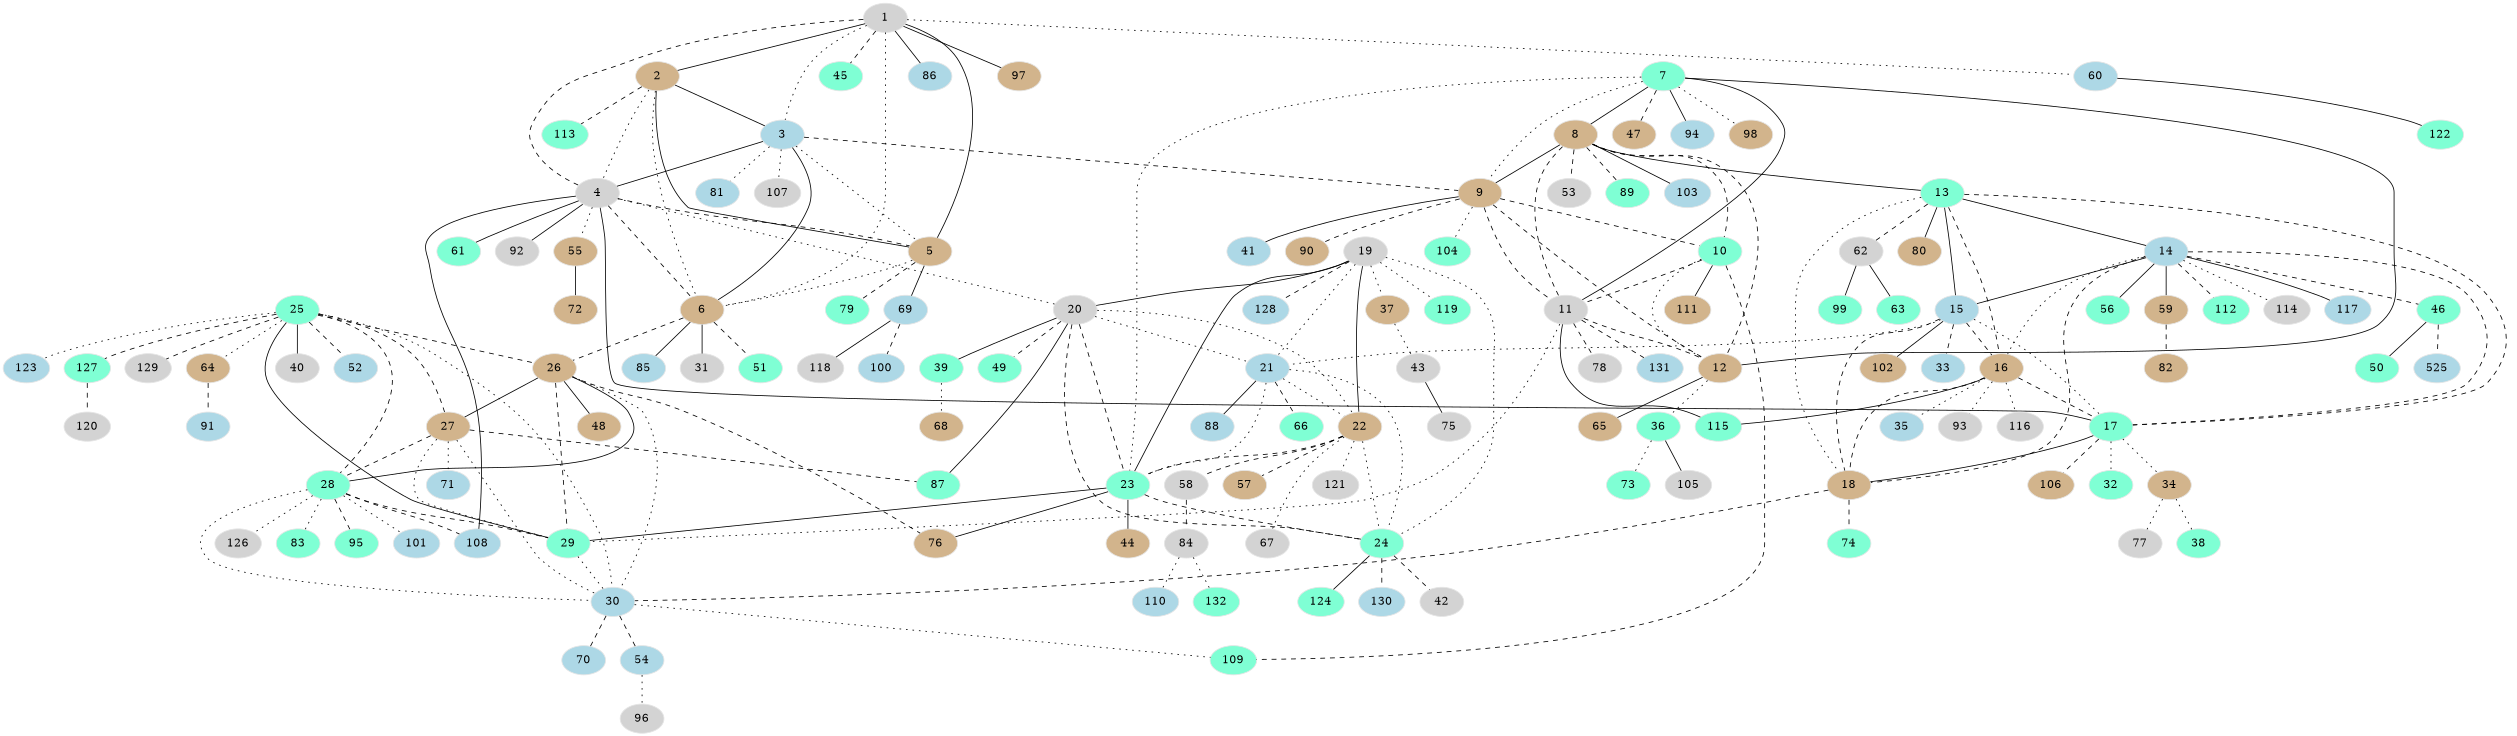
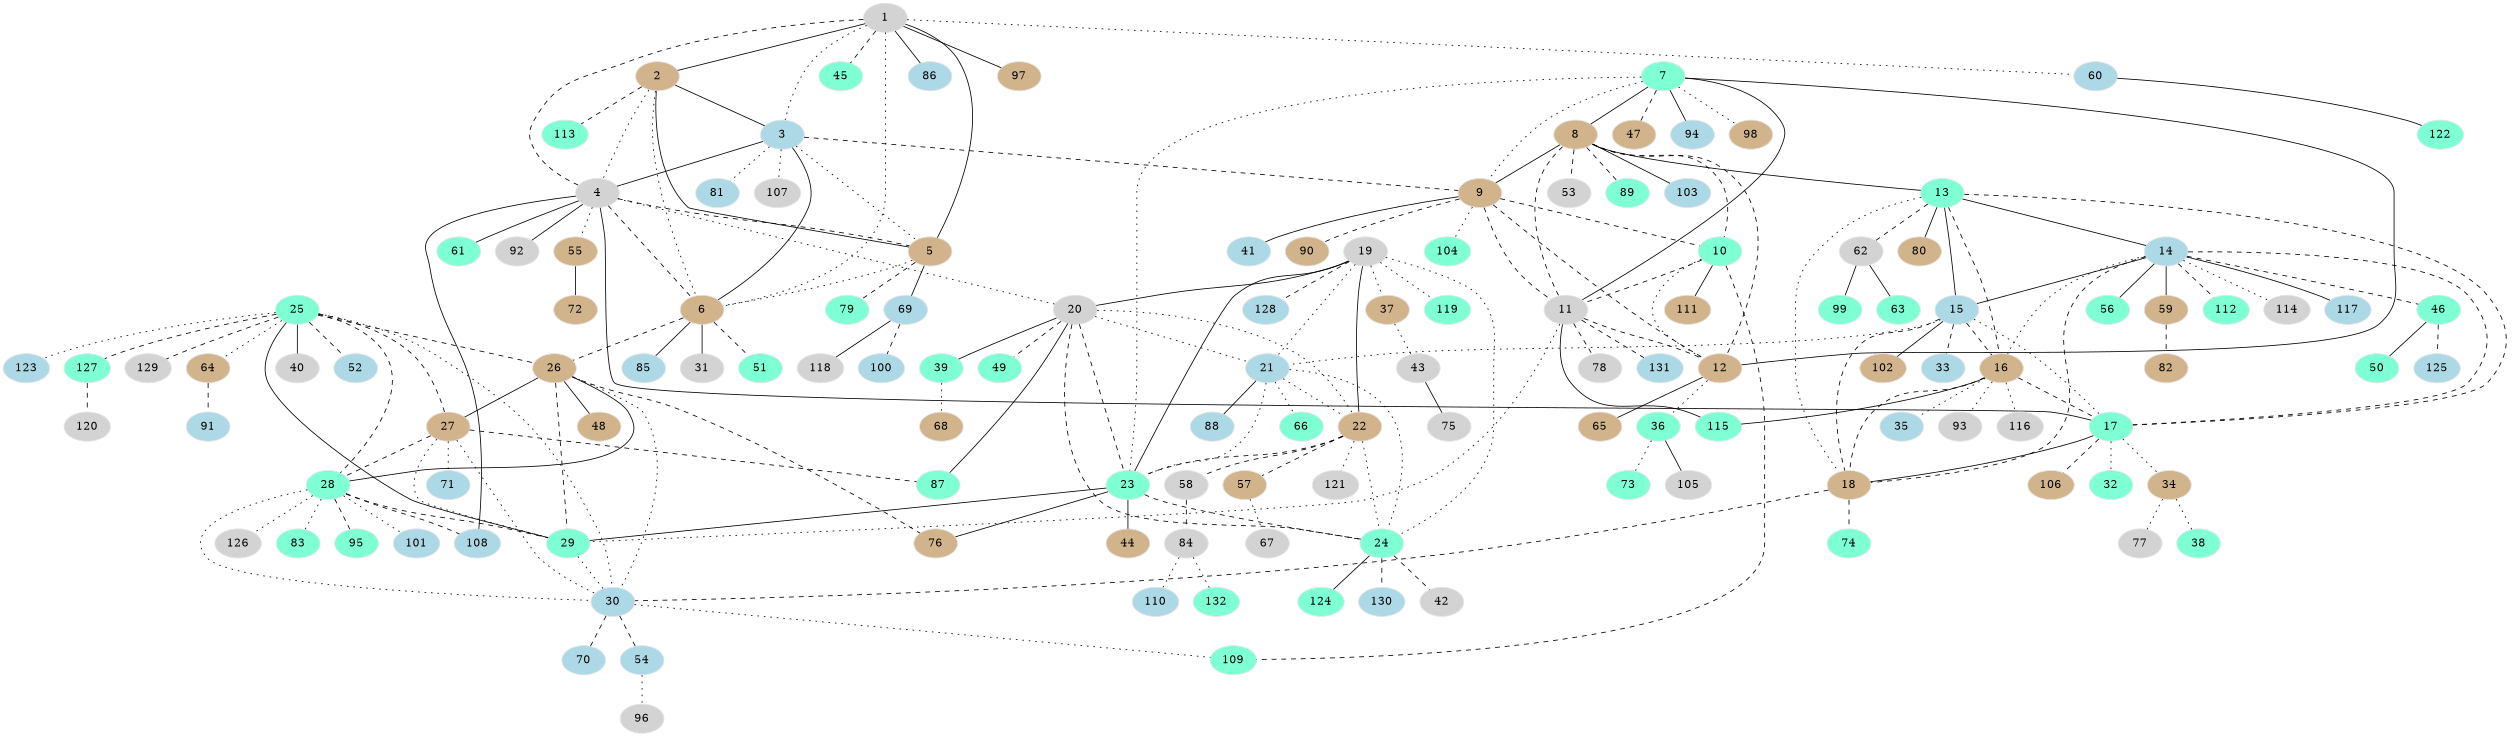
(2437, 368) -> (2437, 368)
(1284, 397) -> (1284, 397)
(1300, 477) -> (1256, 514)
